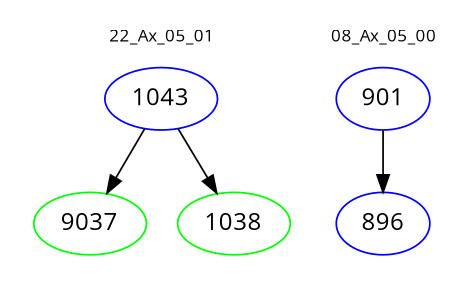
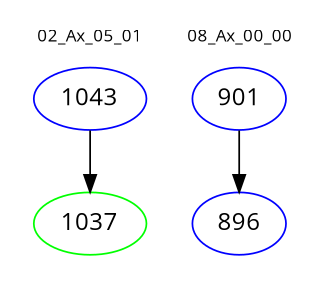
(162, 37) -> (90, 37)
(384, 37) -> (240, 37)
(90, 224) -> (90, 224)
(234, 224) -> none
